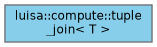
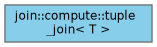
(78, 23) -> (78, 23)
